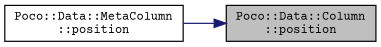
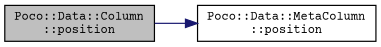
(199, 23) -> (170, 23)
